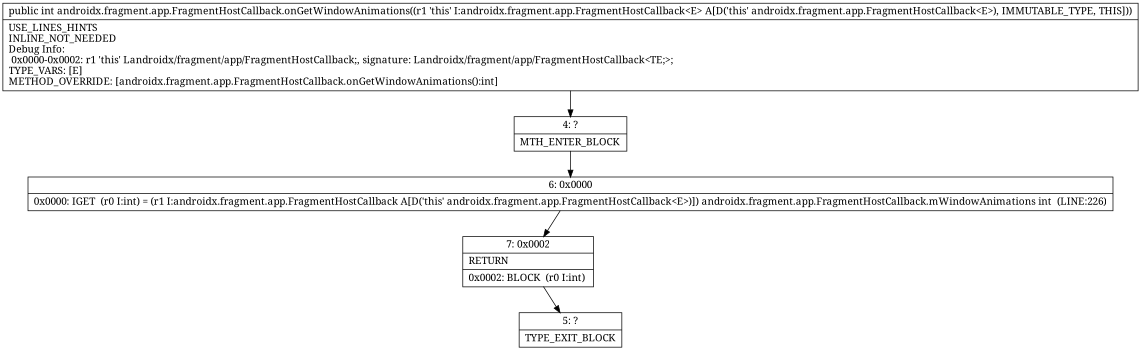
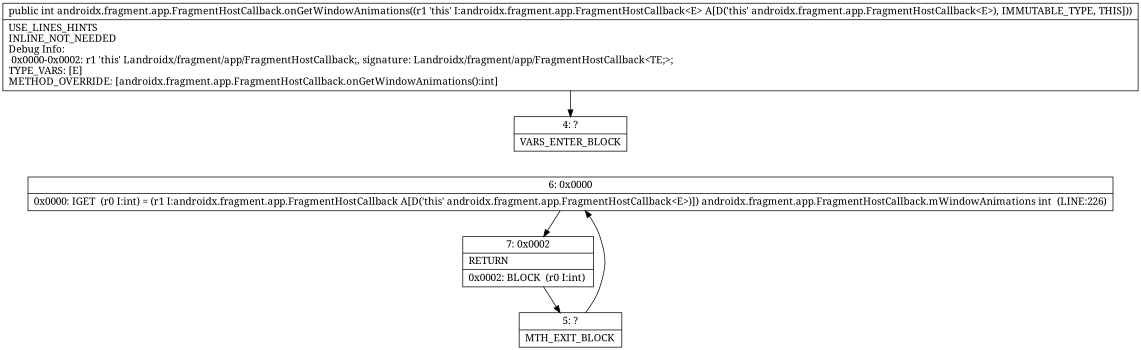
(570, 142) -> (570, 142)
(570, 161) -> (605, 265)
(570, 338) -> (570, 338)
